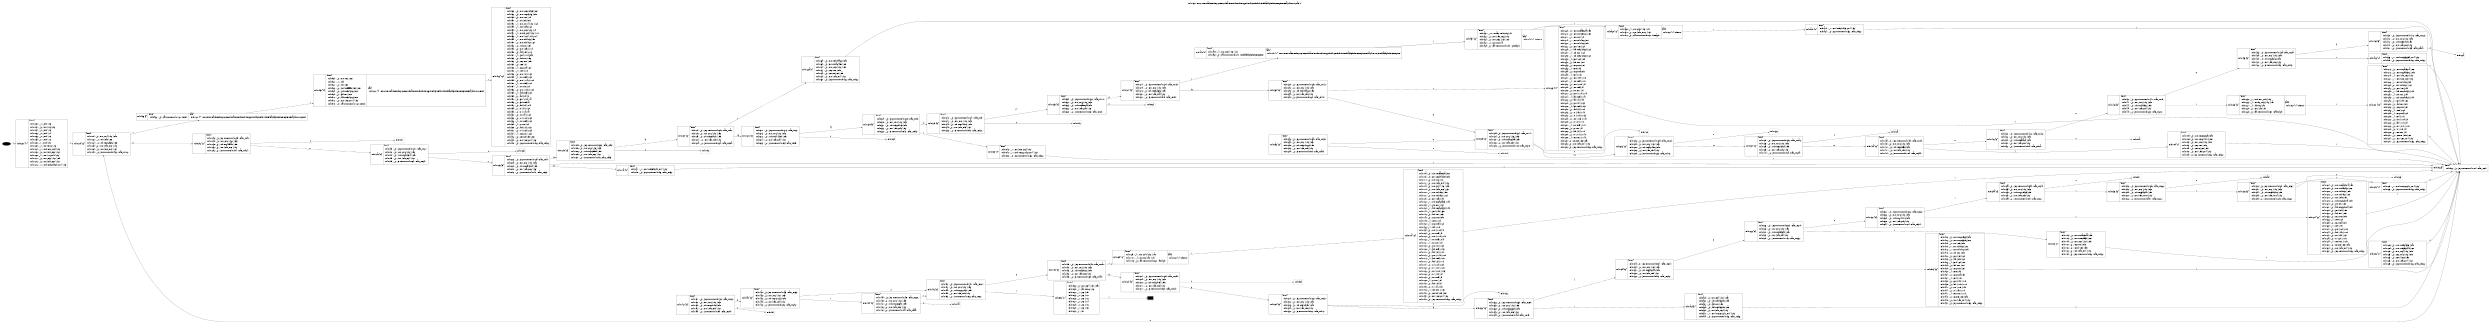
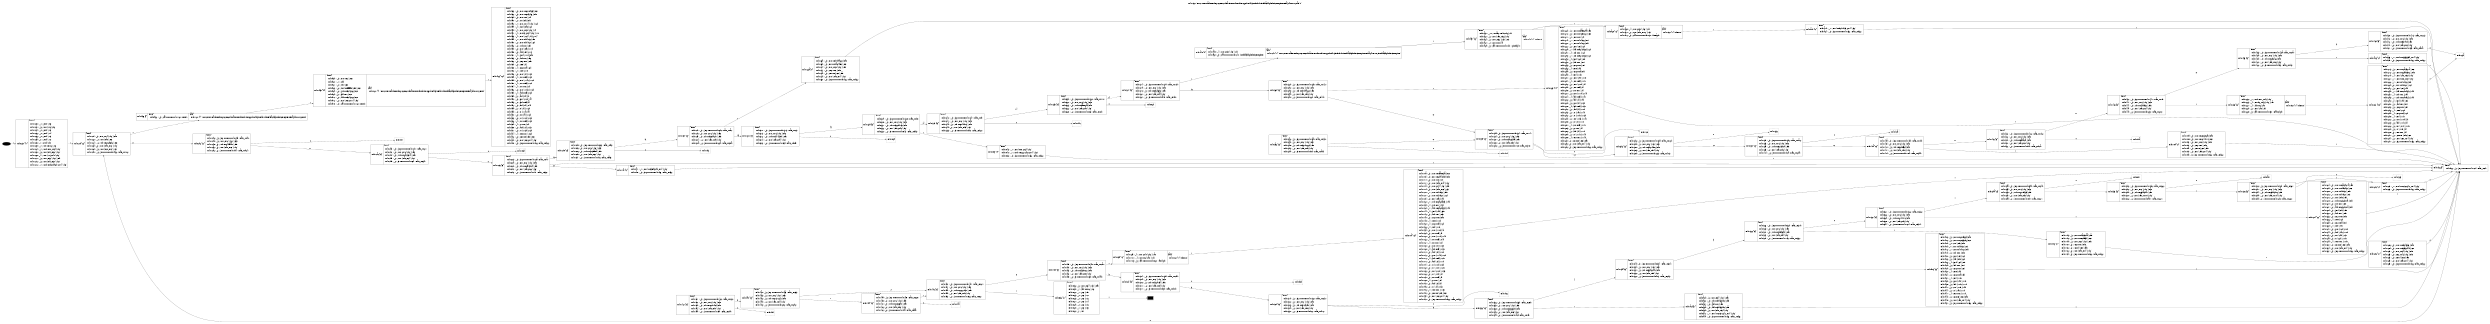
(2442, 149) -> (2442, 70)
